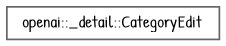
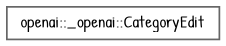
(113, 23) -> (113, 23)
